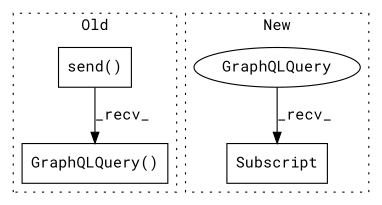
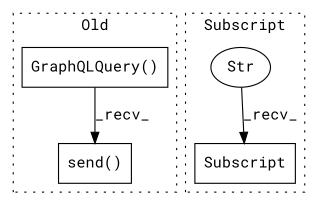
(277, 26) -> (245, 26)
(277, 67) -> (241, 67)
(95, 110) -> (95, 110)
